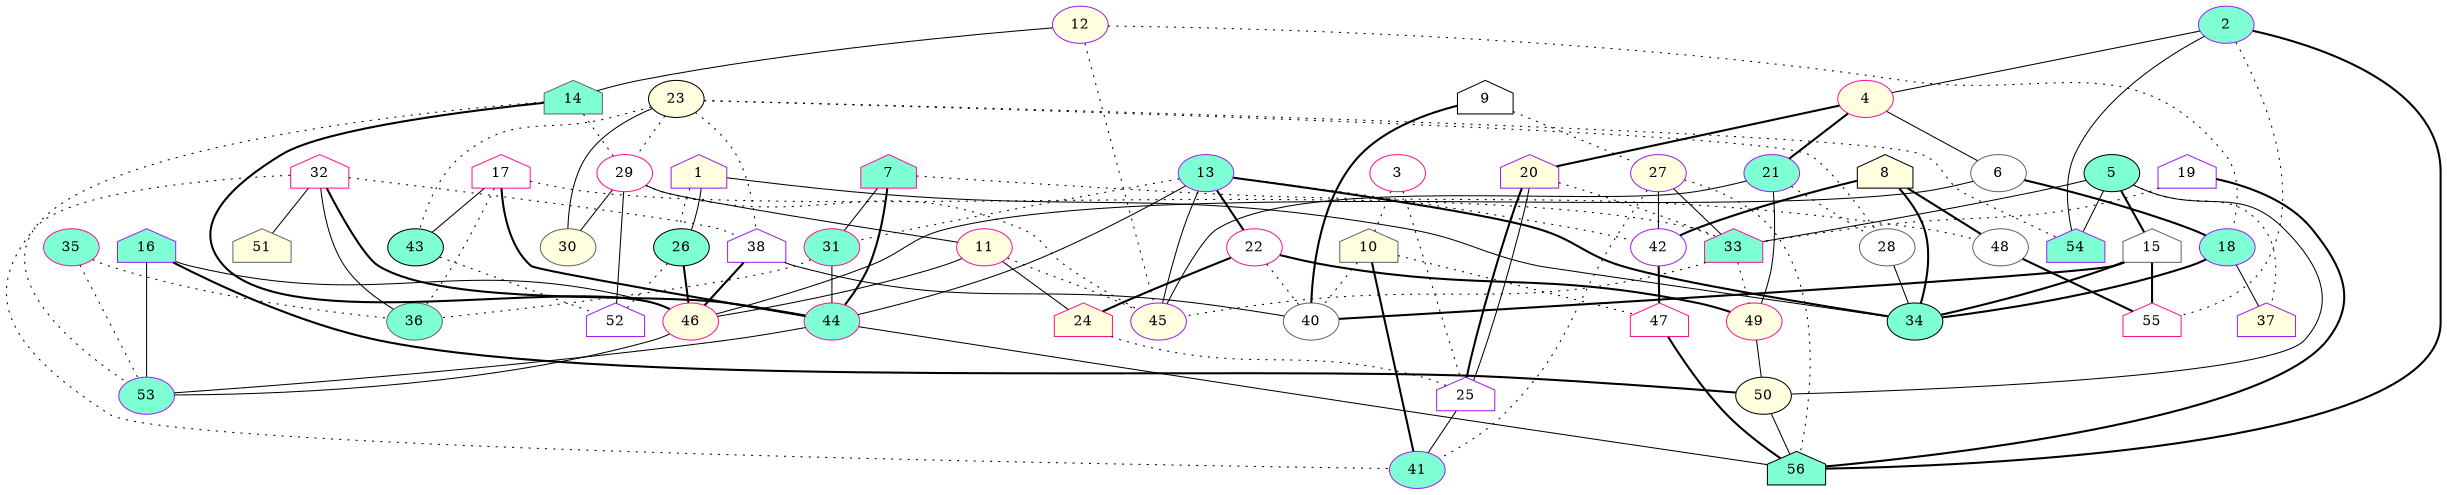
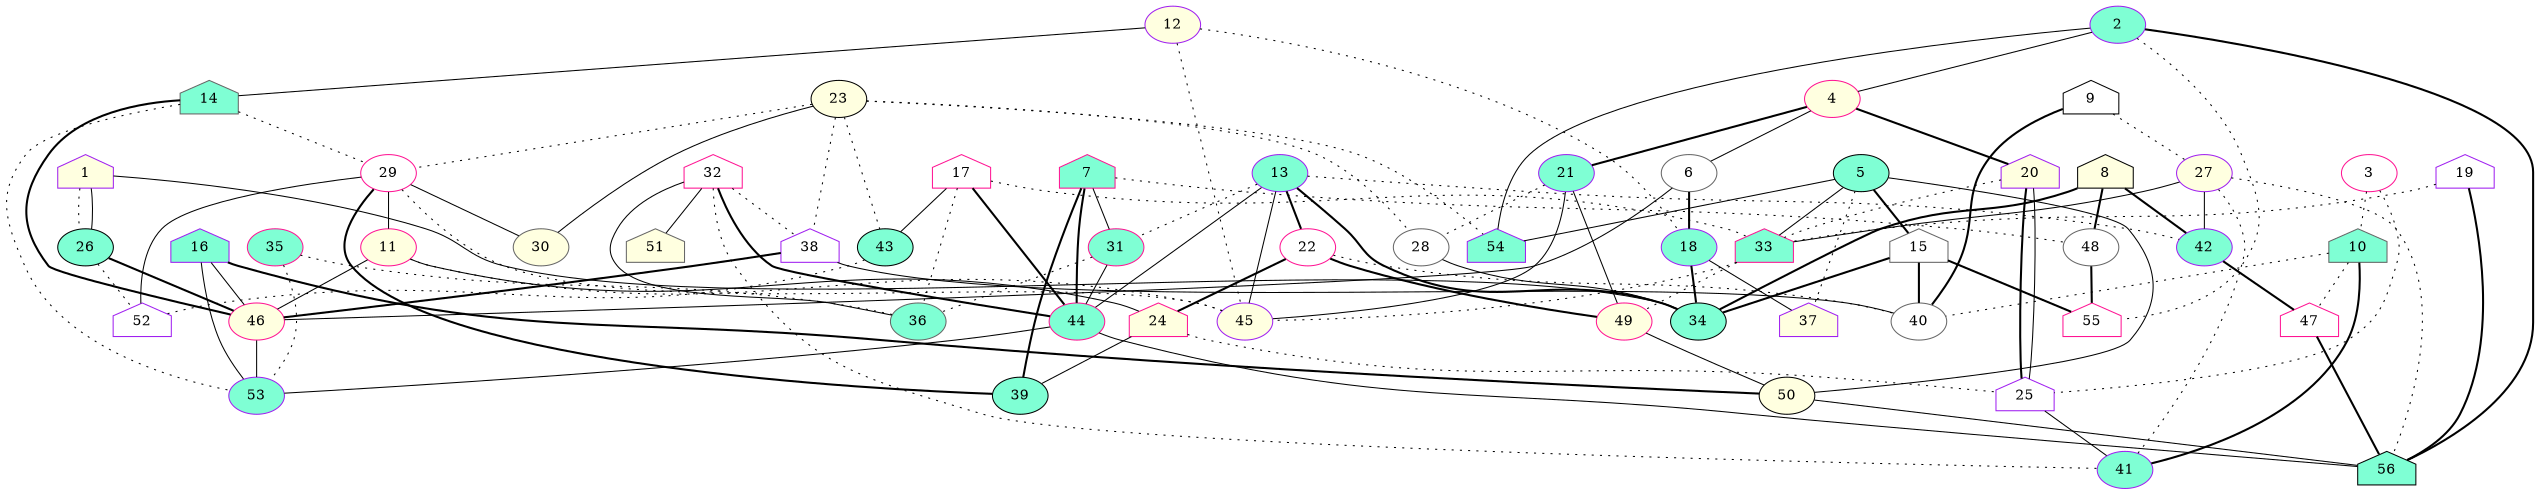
(1369, 247) -> (2358, 247)
(1658, 247) -> (2204, 247)
none -> (1020, 396)
